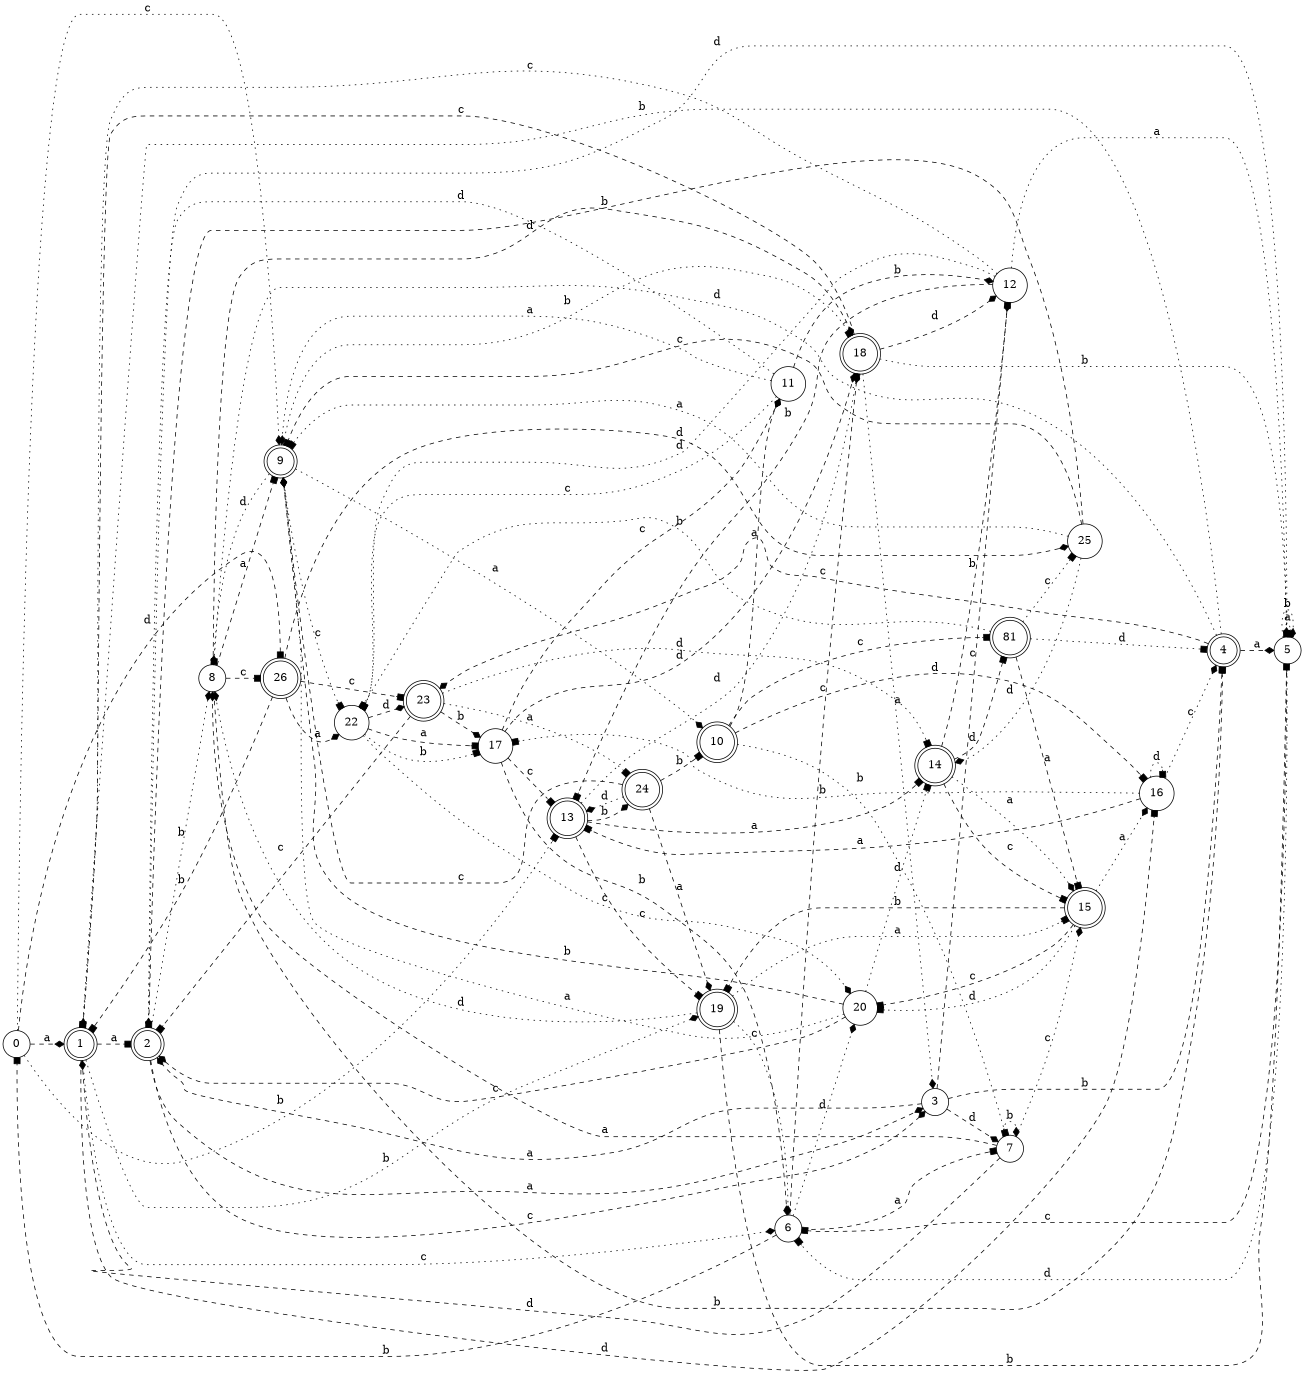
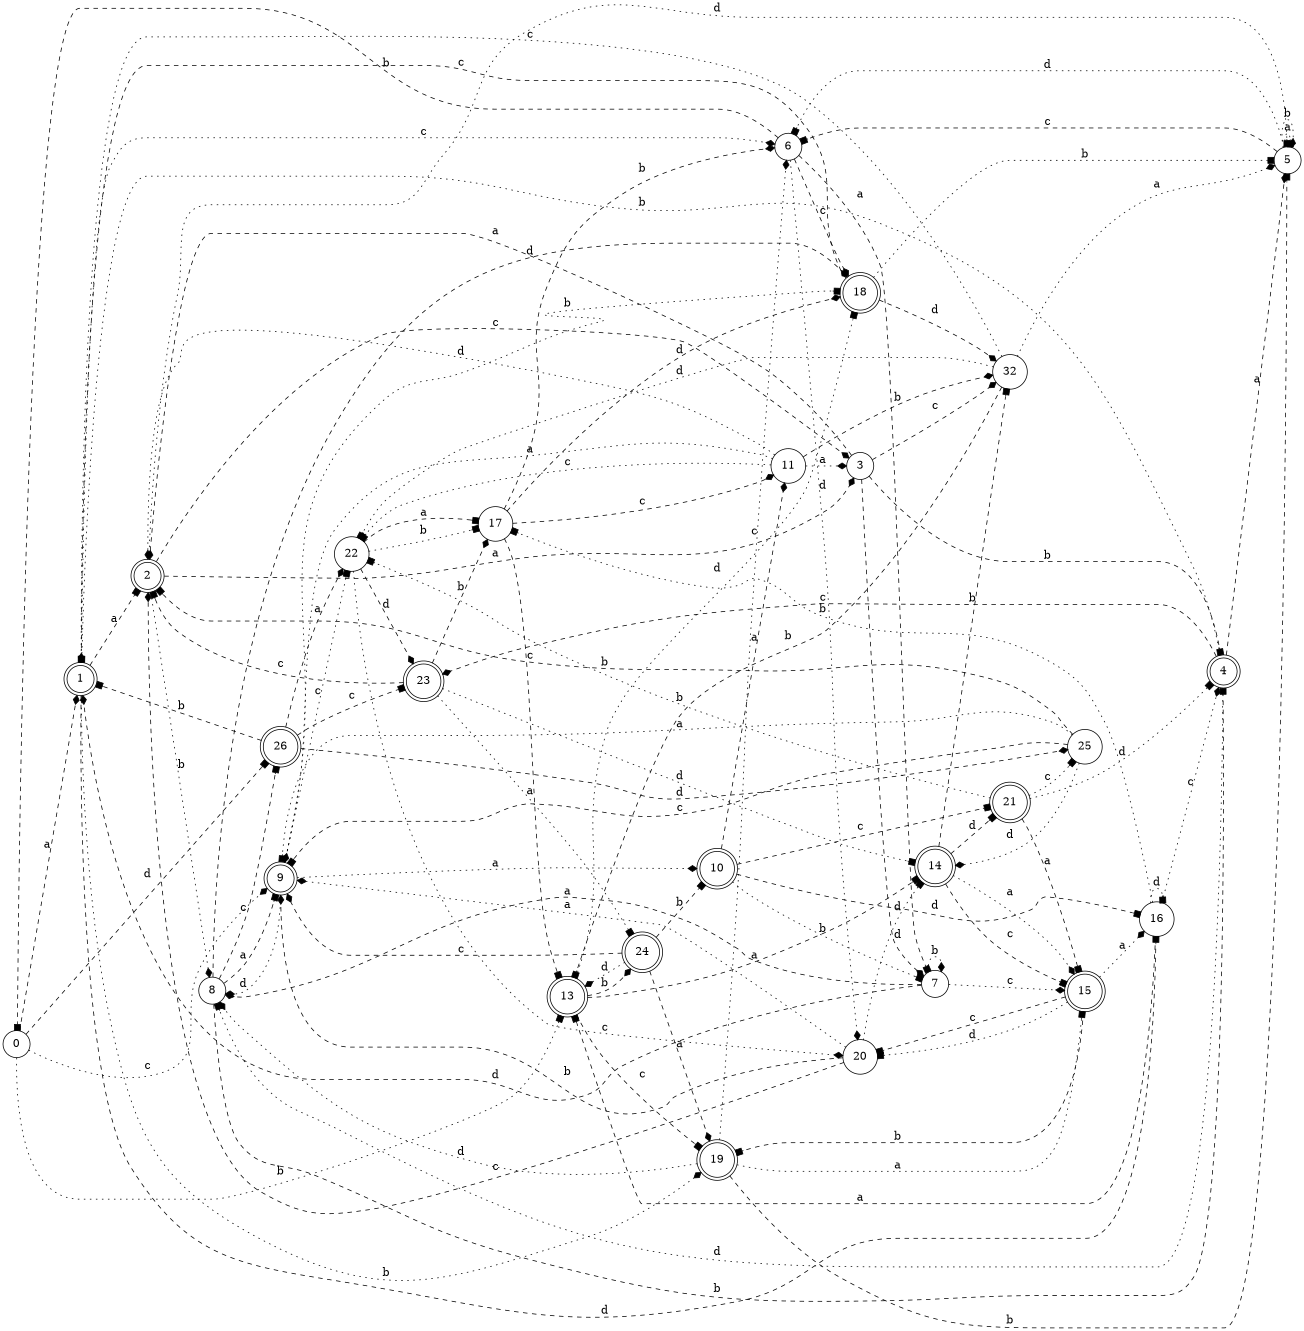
(1010, 285) -> (1010, 372)
(1010, 638) -> (1010, 802)
(898, 727) -> (822, 466)
